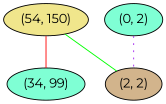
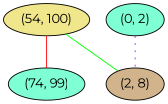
(46, 20) -> (47, 20)
(46, 84) -> (47, 84)
(134, 84) -> (135, 84)
